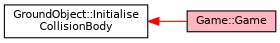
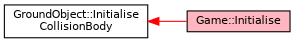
(231, 21) -> (239, 21)
